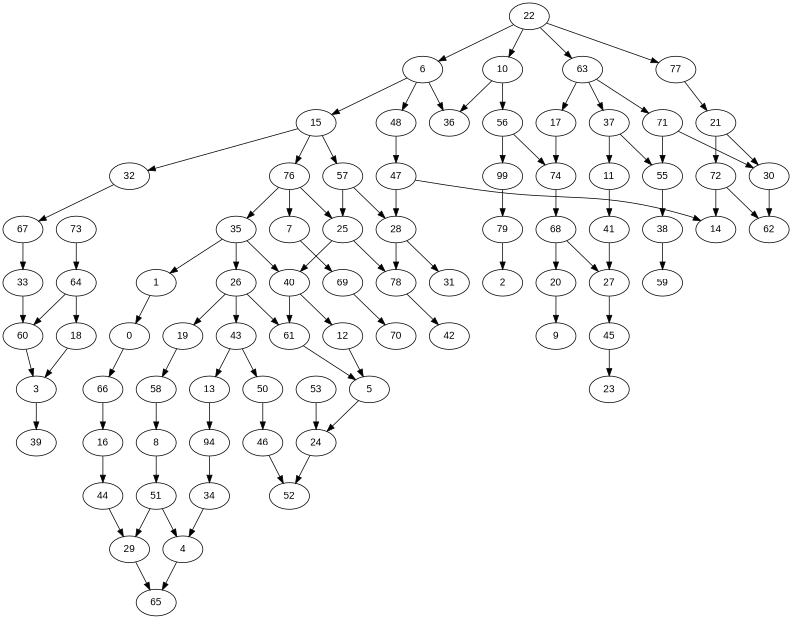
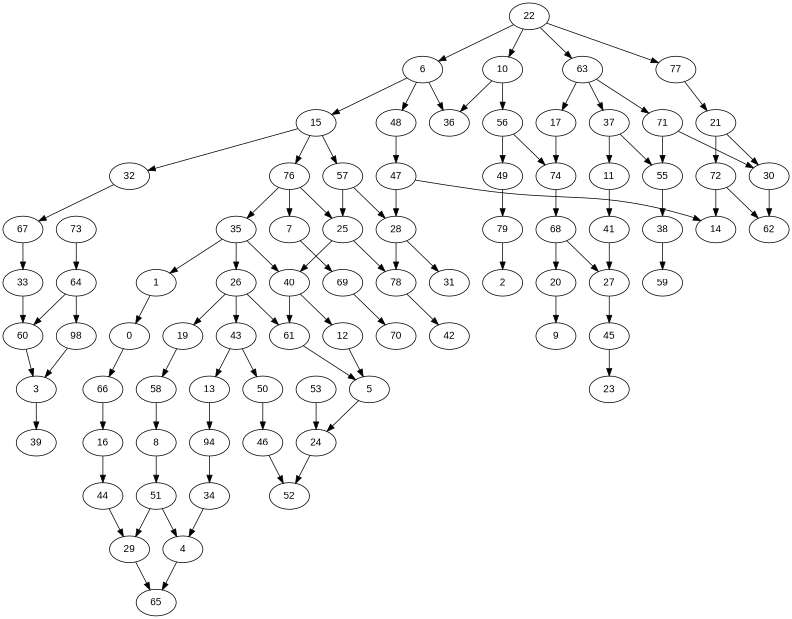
(503, 176) -> (503, 176)
(76, 336) -> (76, 336)
